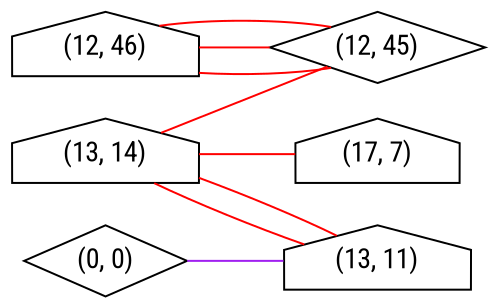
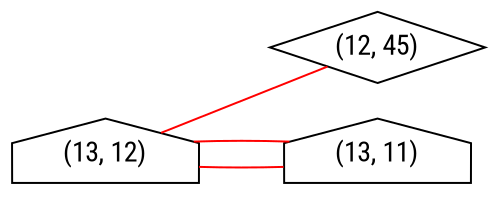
(106, 47) -> none
(106, 154) -> (106, 154)
(378, 154) -> none
(106, 261) -> none
